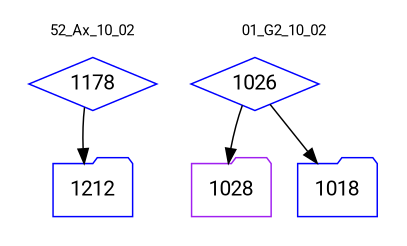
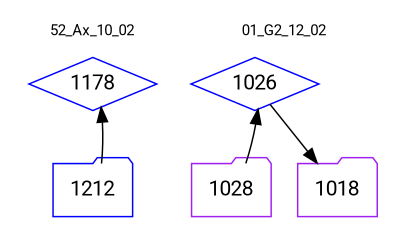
(284, 32) -> (284, 32)
(236, 127) -> (251, 144)
(83, 128) -> (103, 143)
(337, 190) -> (337, 190)
